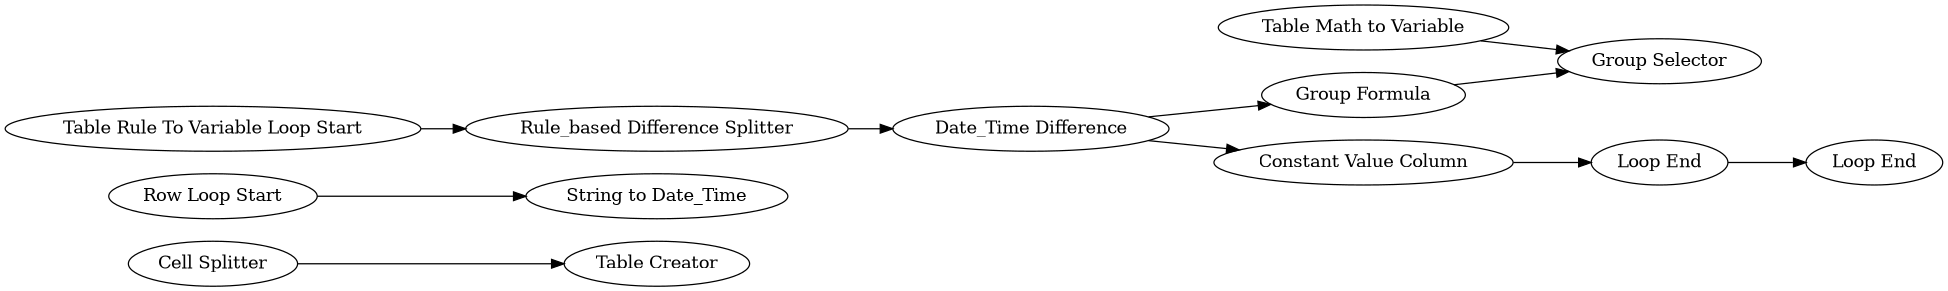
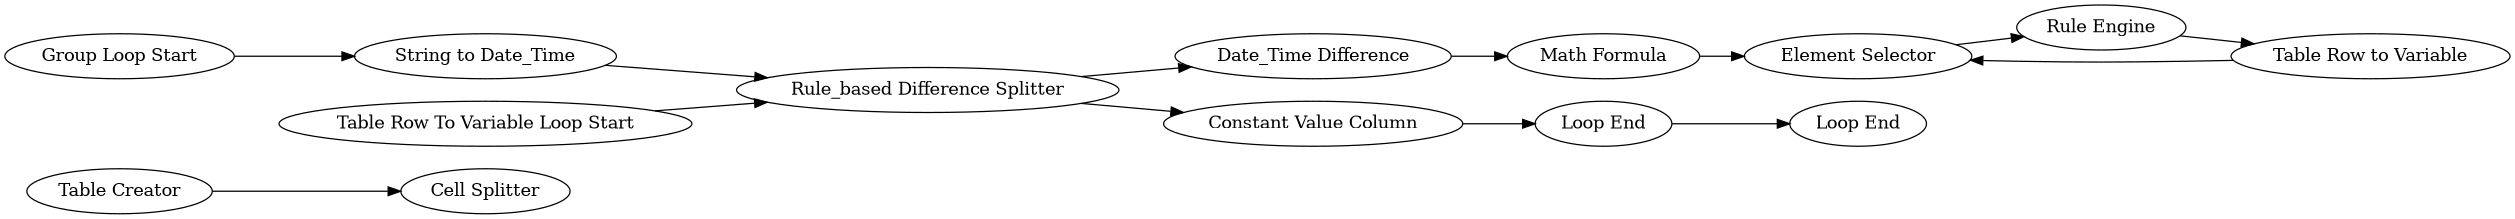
(1364, 28) -> (2371, 56)
none -> (2101, 28)
(1660, 61) -> (1858, 56)
none -> (680, 71)
(1364, 95) -> (1604, 56)
(213, 129) -> (485, 124)
(1188, 145) -> (1126, 107)
(213, 196) -> (120, 56)
(425, 264) -> (300, 191)
